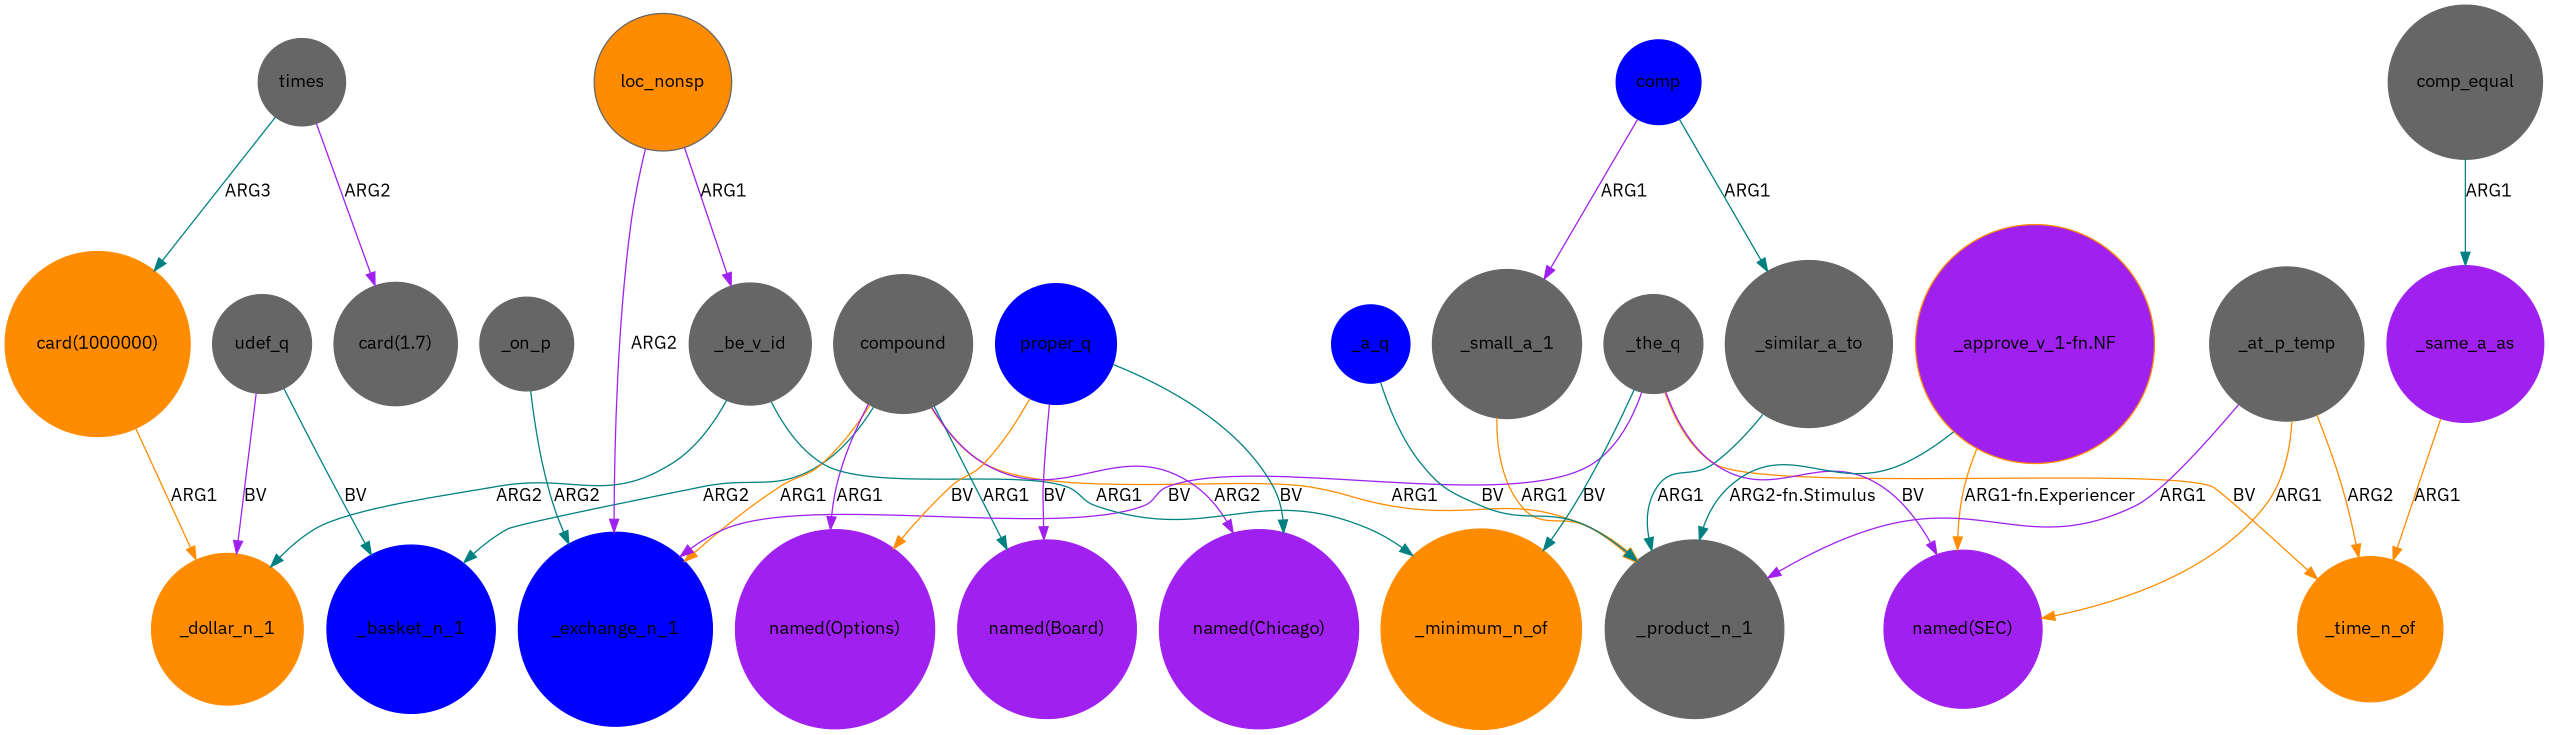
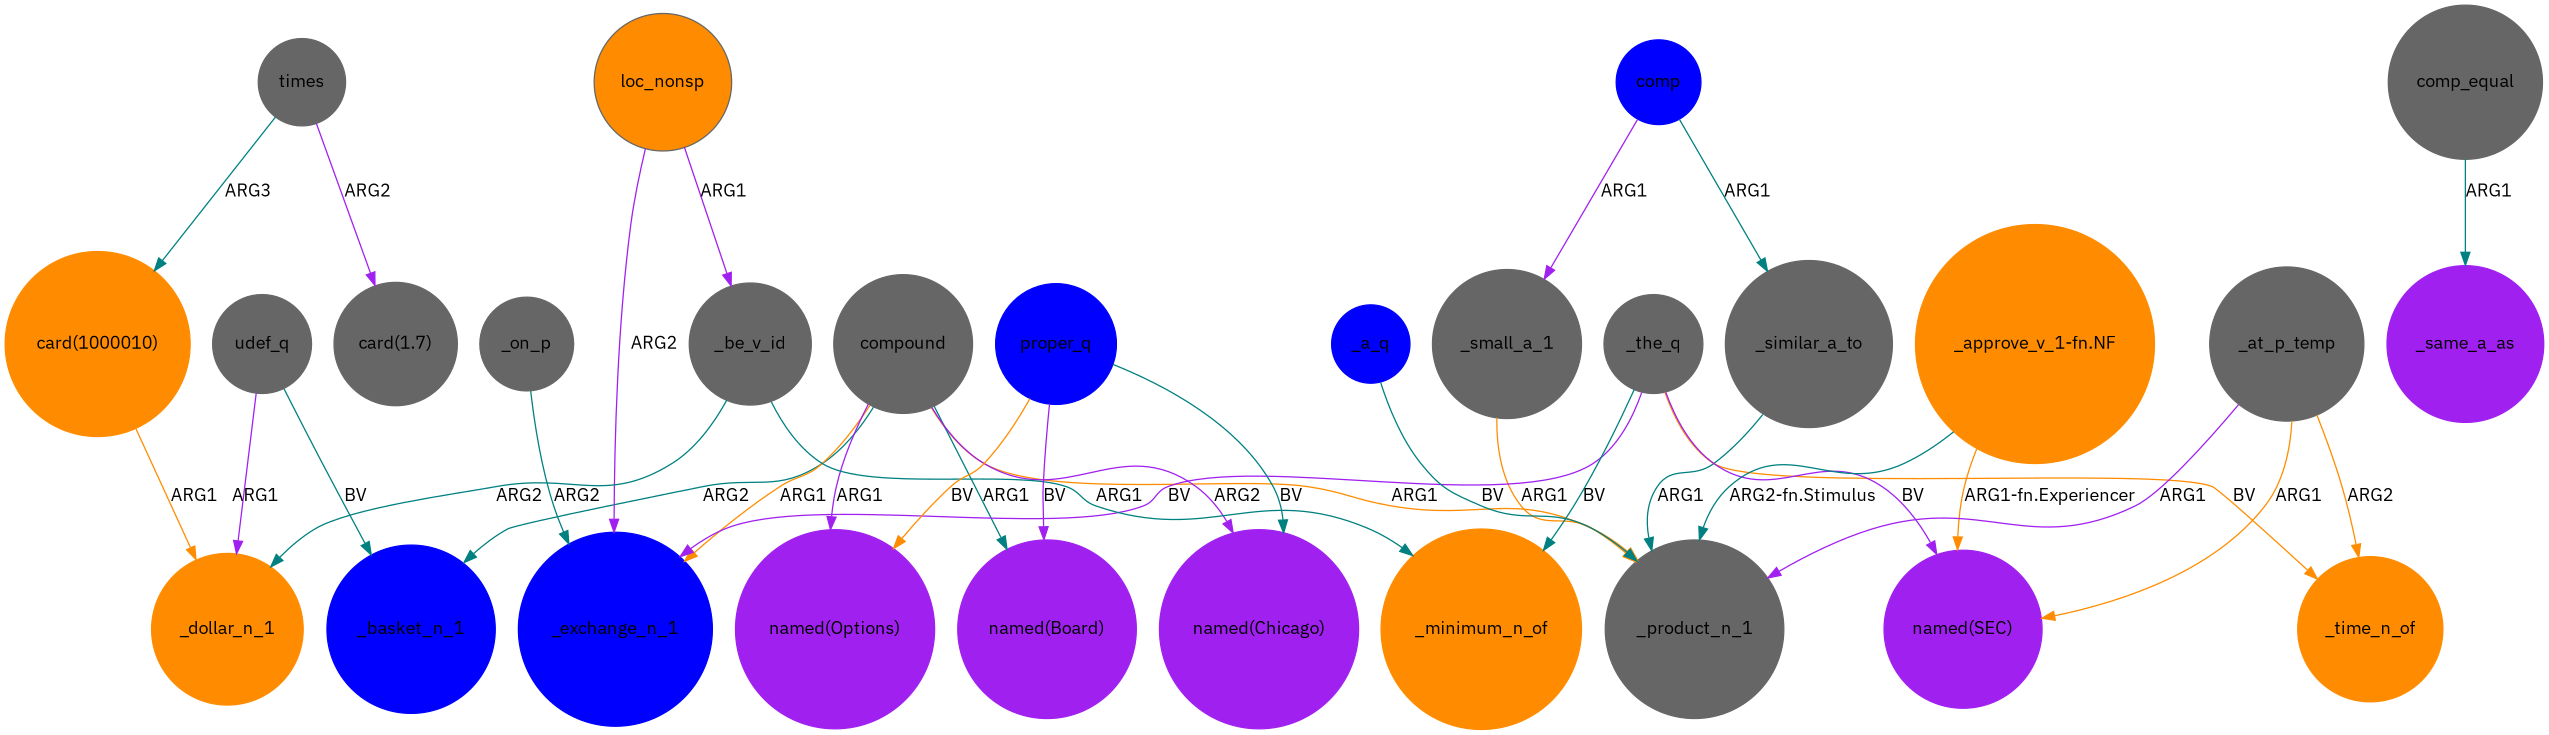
(98, 344) -> (98, 344)
(2035, 344) -> (2035, 344)
(2419, 483) -> none
(256, 496) -> (256, 496)
